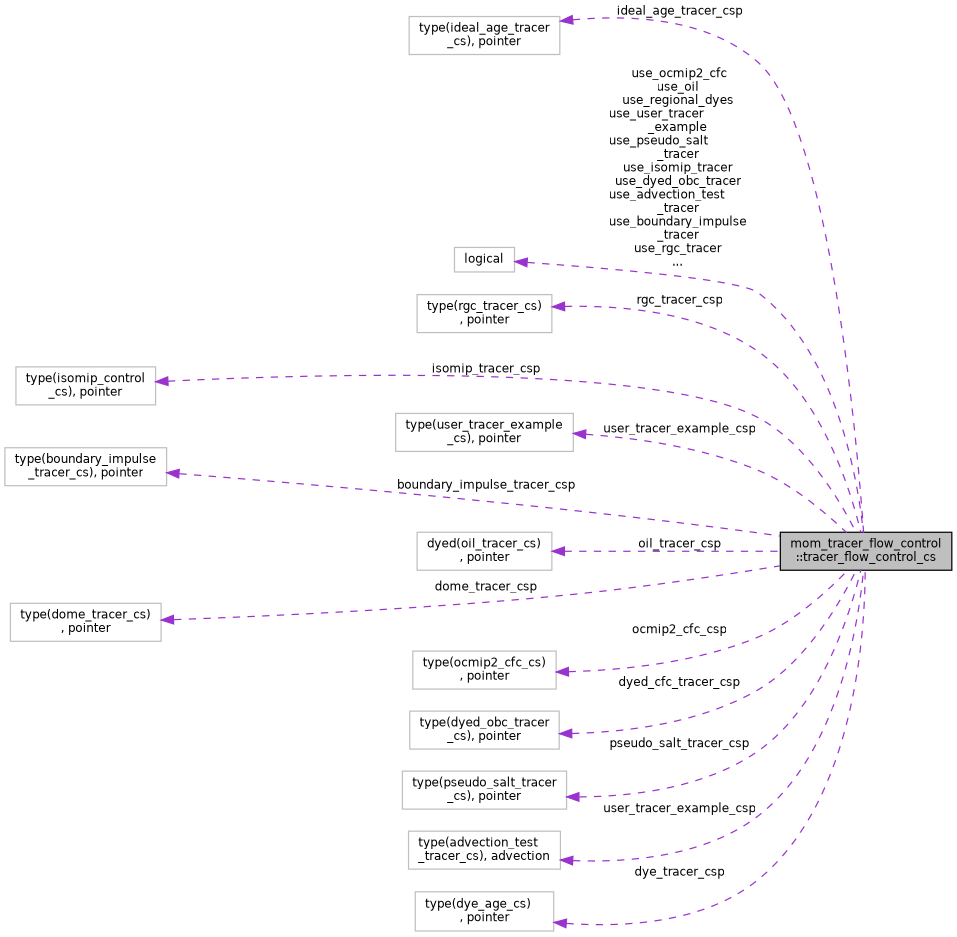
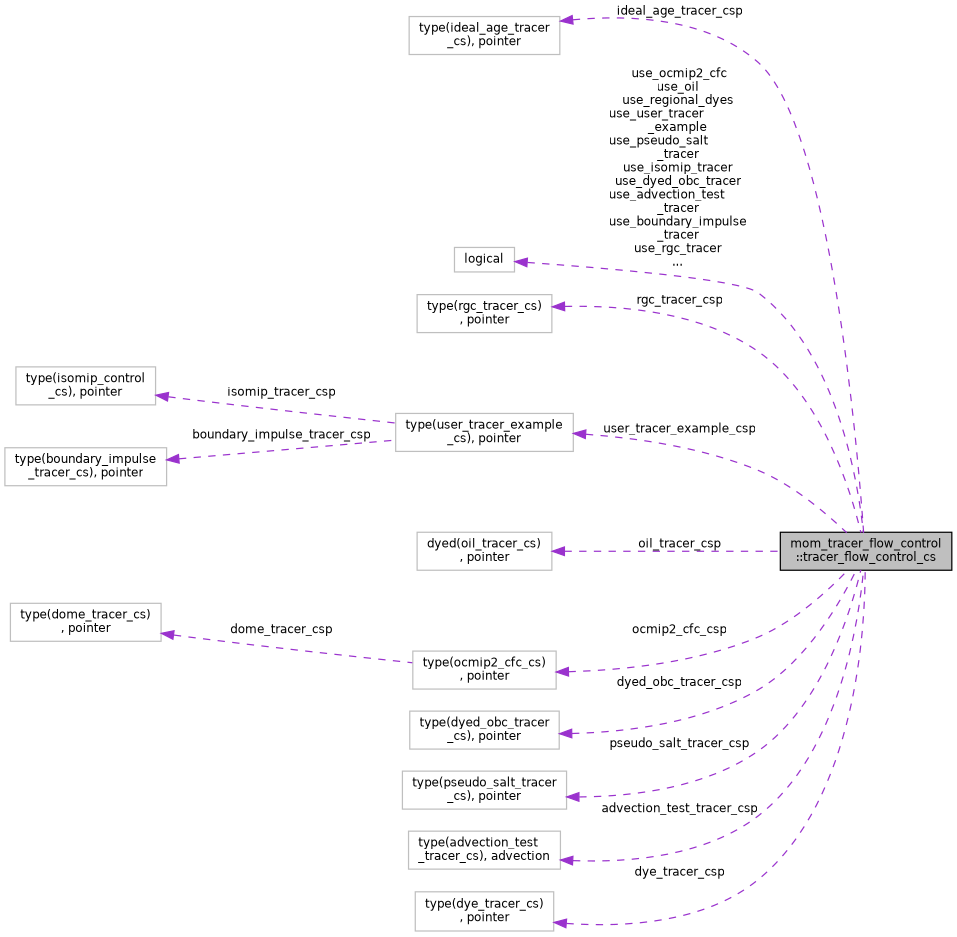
(542, 379) -> (282, 410)
(480, 501) -> (287, 450)
(478, 603) -> (293, 650)
(678, 683) -> (678, 683)
(678, 809) -> (678, 809)
(484, 911) -> (484, 911)
